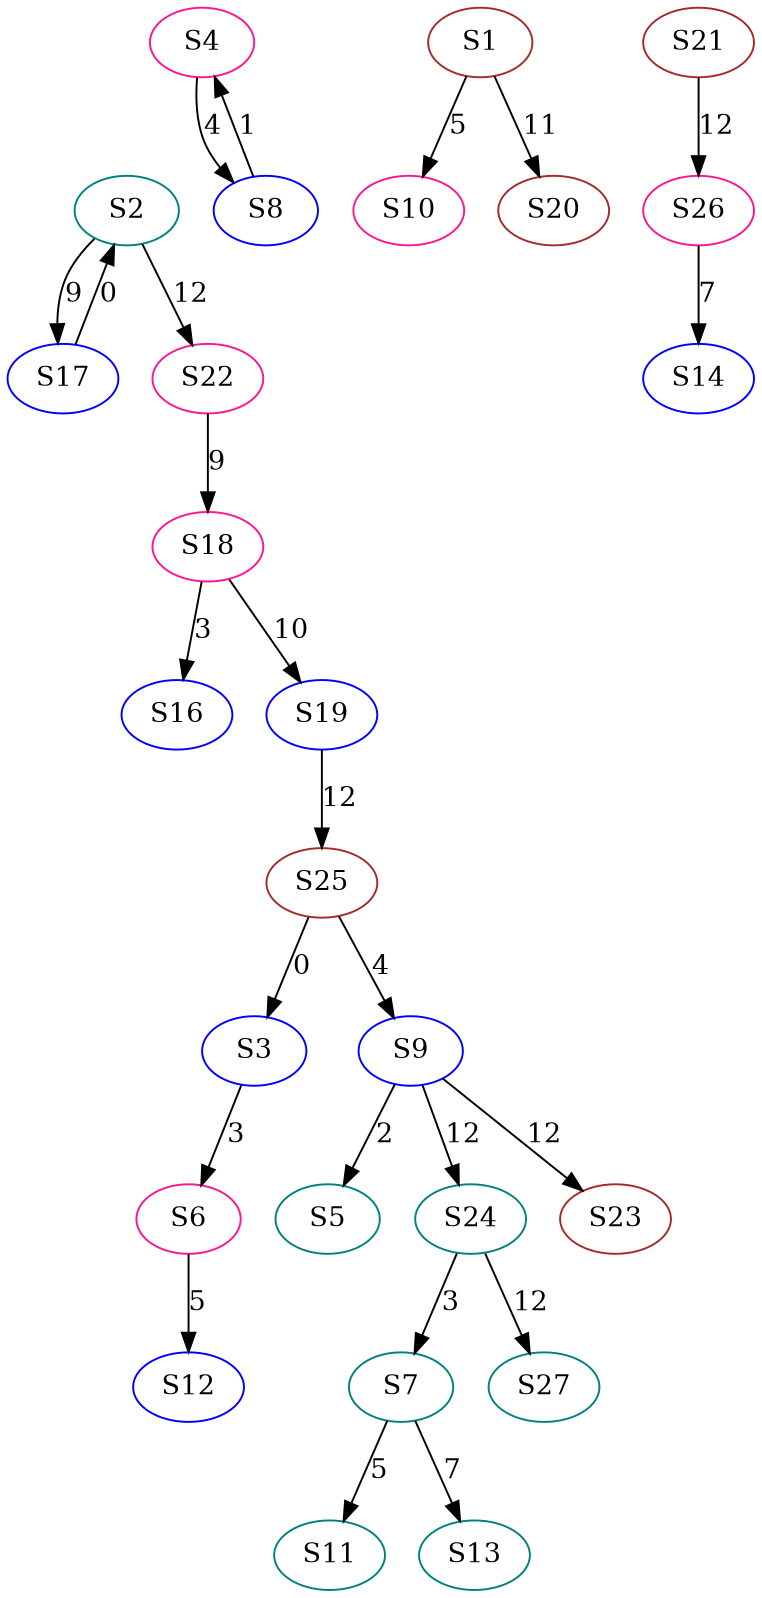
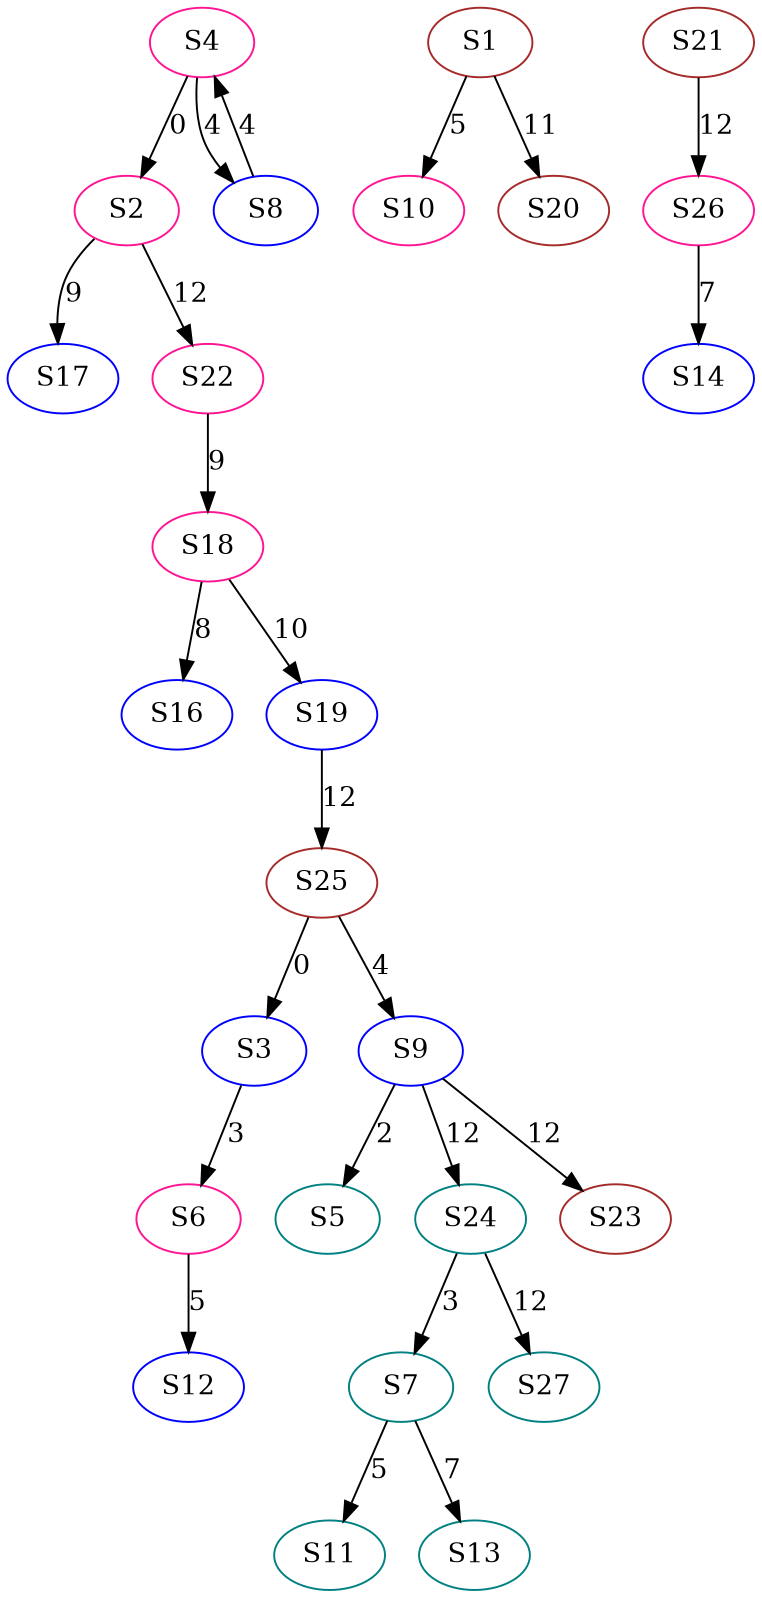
(248, 127) -> (248, 127)
(127, 211) -> (127, 211)
(91, 304) -> (168, 118)
(204, 631) -> (204, 631)
